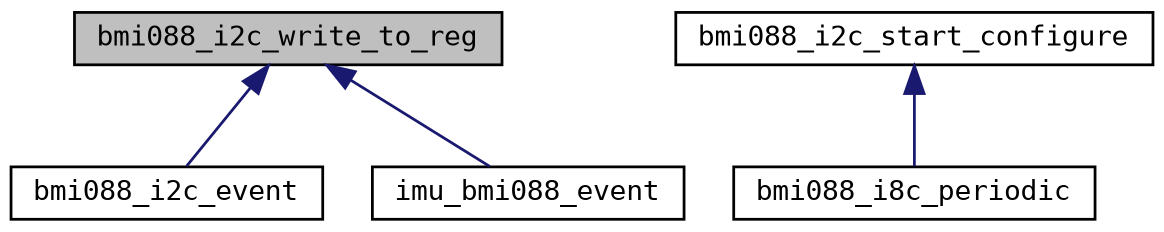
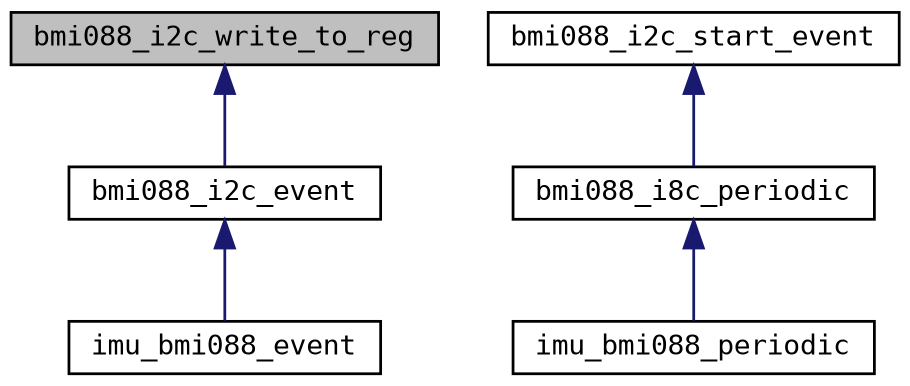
(914, 39) -> (694, 39)
(420, 123) -> (225, 285)
none -> (694, 348)
